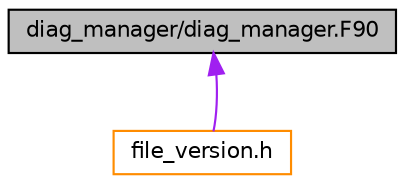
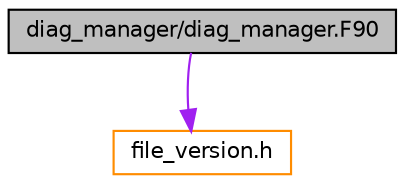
(217, 103) -> (188, 81)
